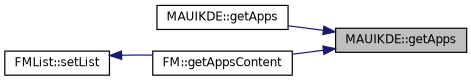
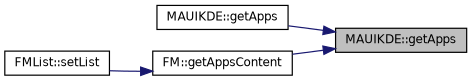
(137, 55) -> (125, 71)
